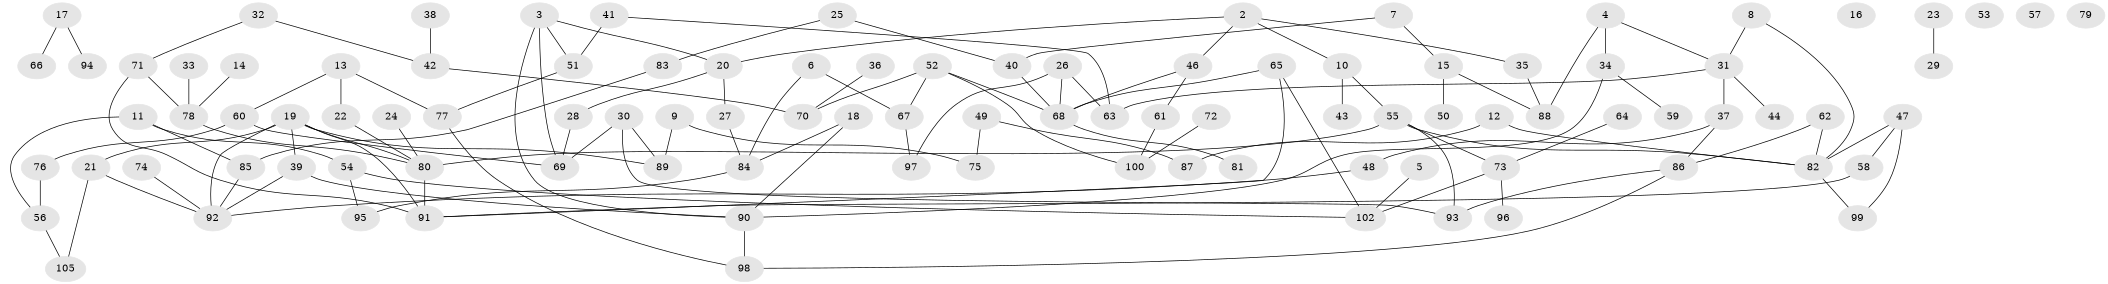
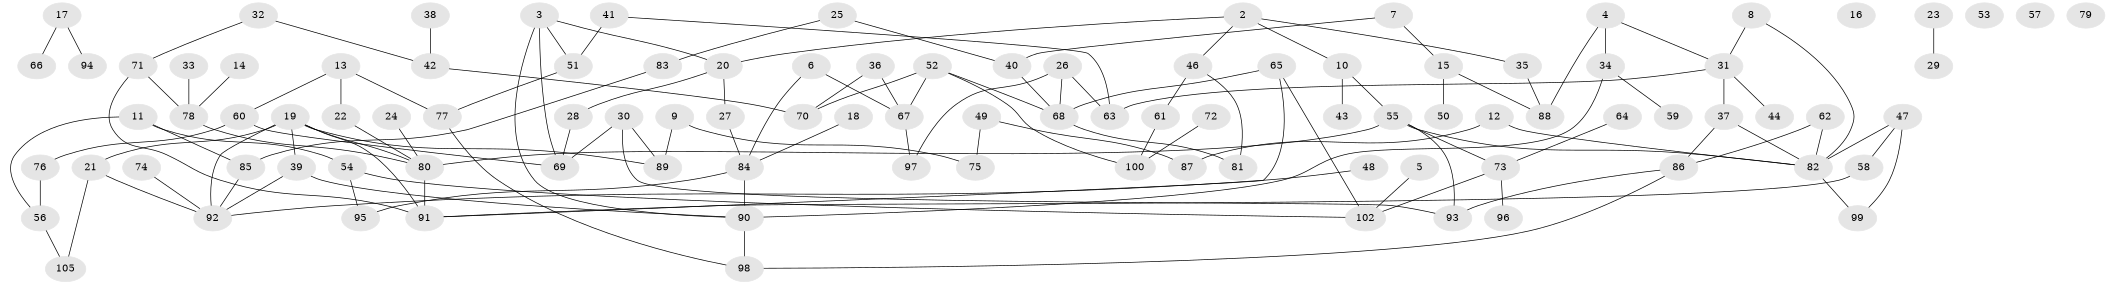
(1127, 88) -> (1238, 109)
none -> (890, 92)
(1571, 143) -> (1773, 145)
(799, 168) -> (744, 189)
